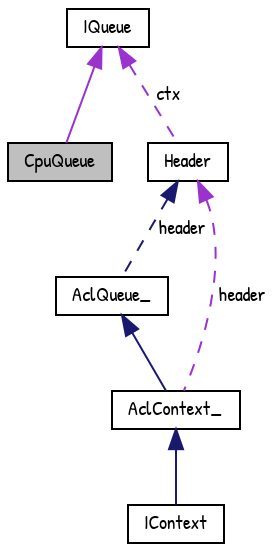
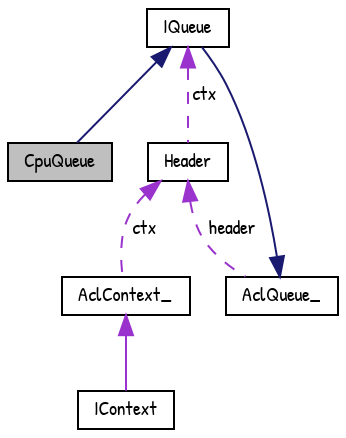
(80, 105) -> (117, 102)
(145, 238) -> (208, 246)
(240, 296) -> (143, 229)
(149, 362) -> (251, 147)
(176, 477) -> (126, 363)
